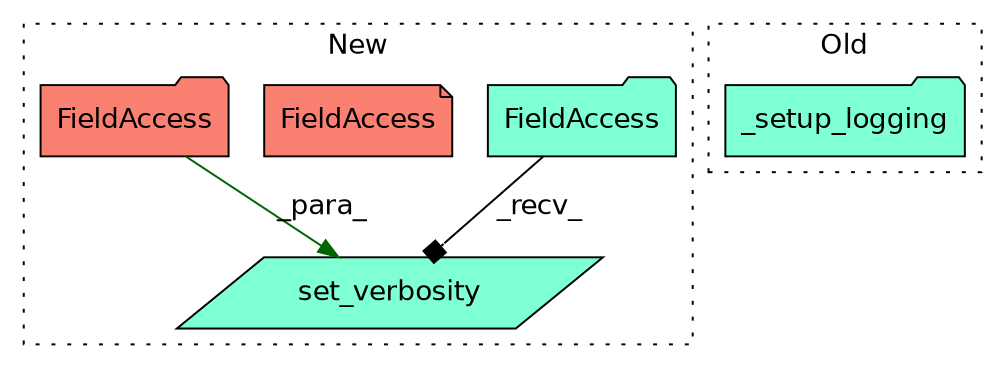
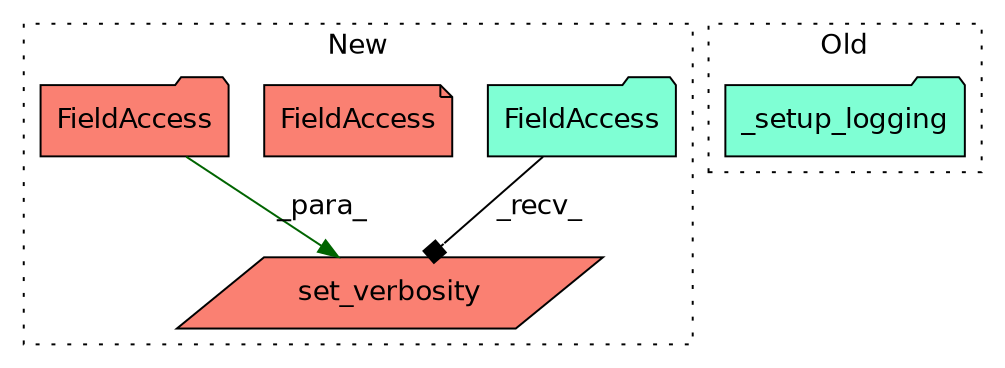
(390, 293) -> (390, 293)
